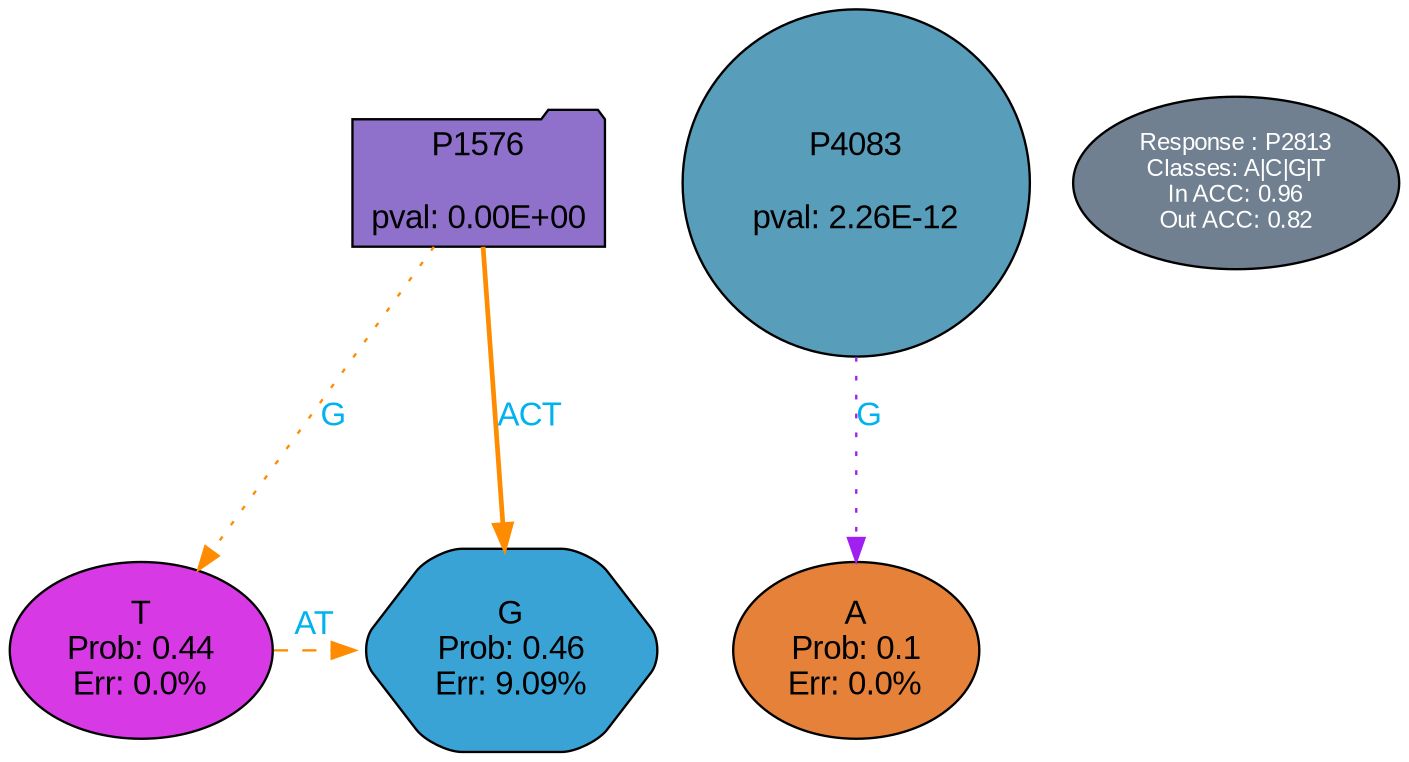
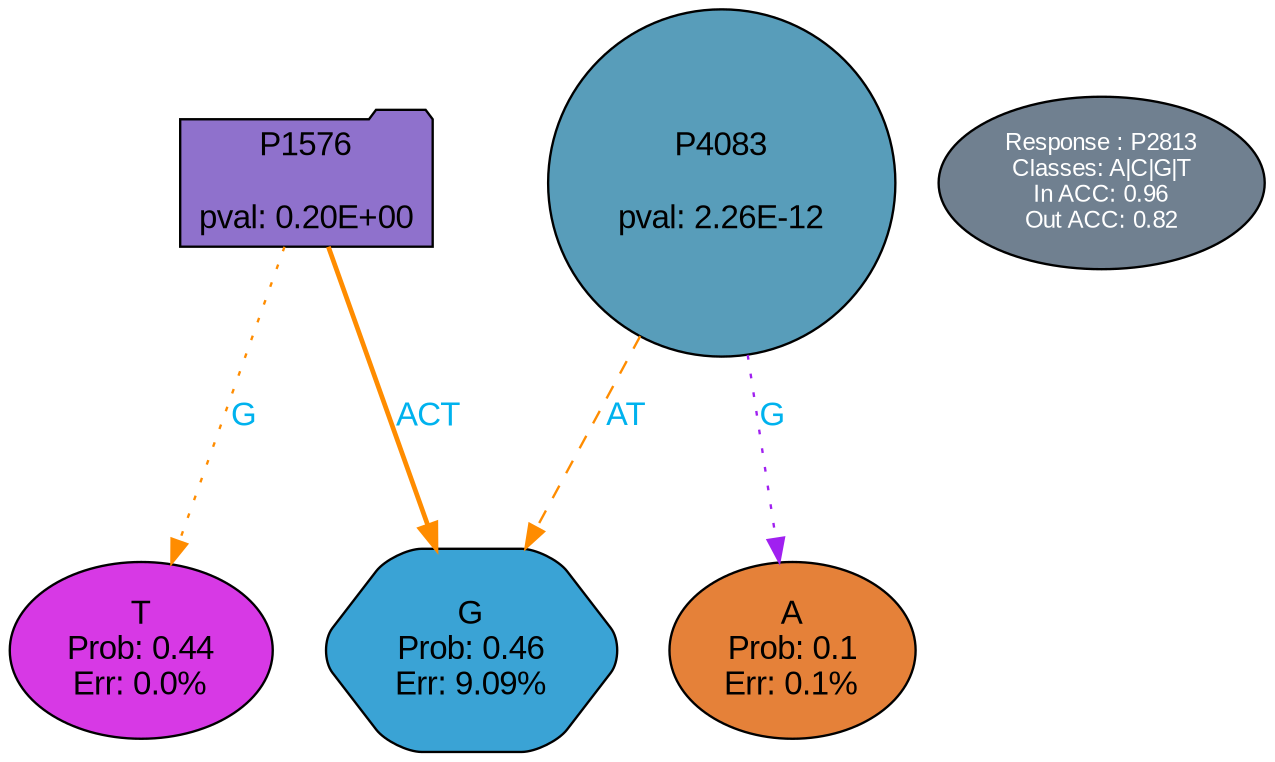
(479, 183) -> (306, 183)
(303, 650) -> (588, 432)
(856, 650) -> (793, 650)
